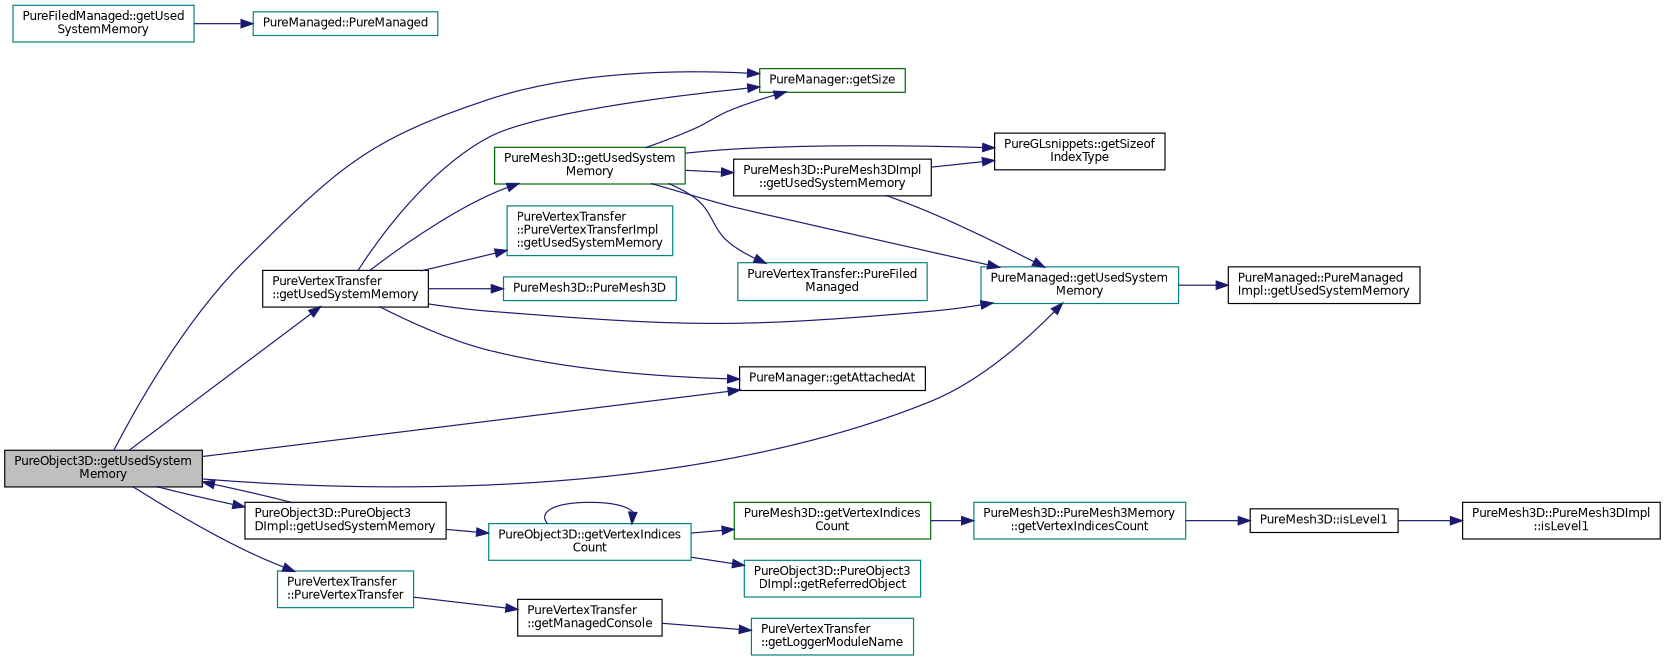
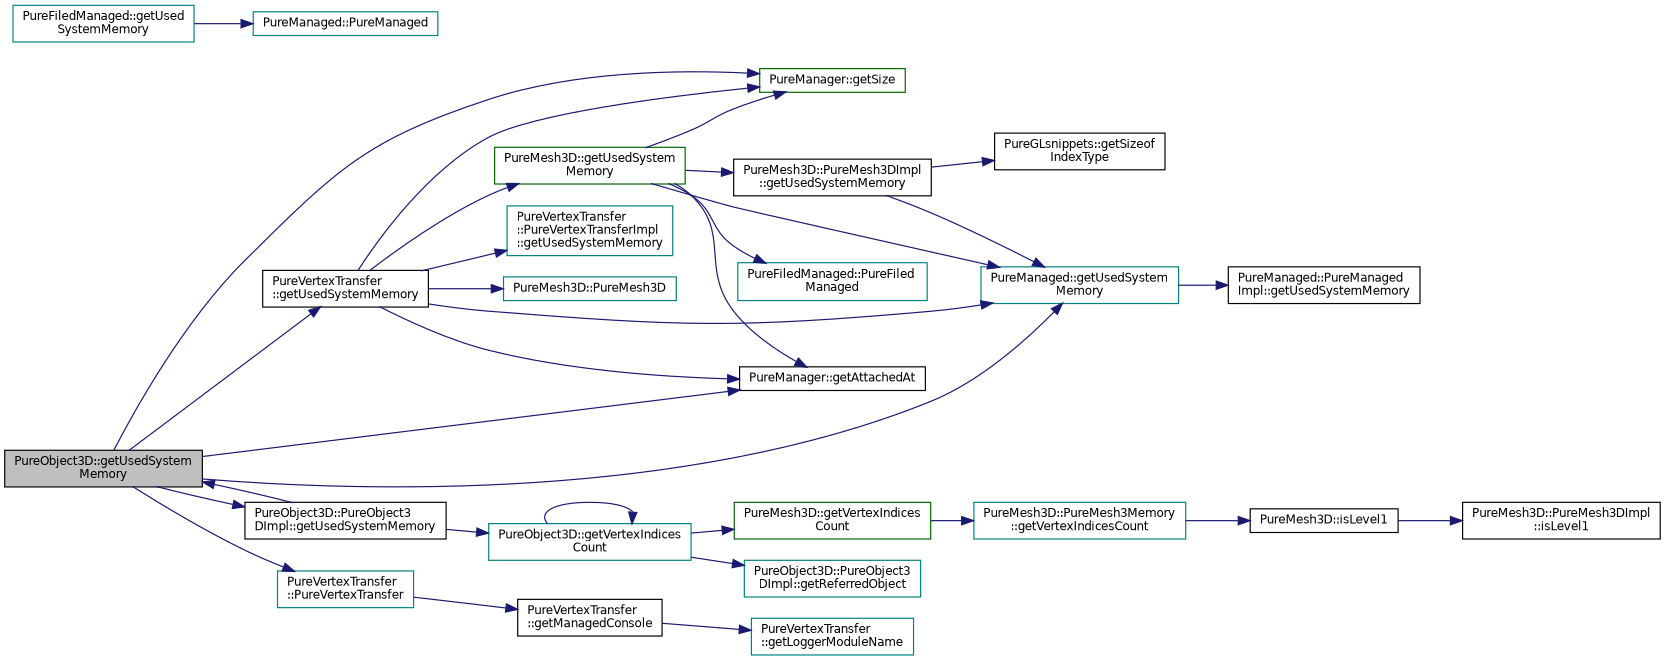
(834, 146) -> (719, 282)
(832, 282) -> (832, 282)
